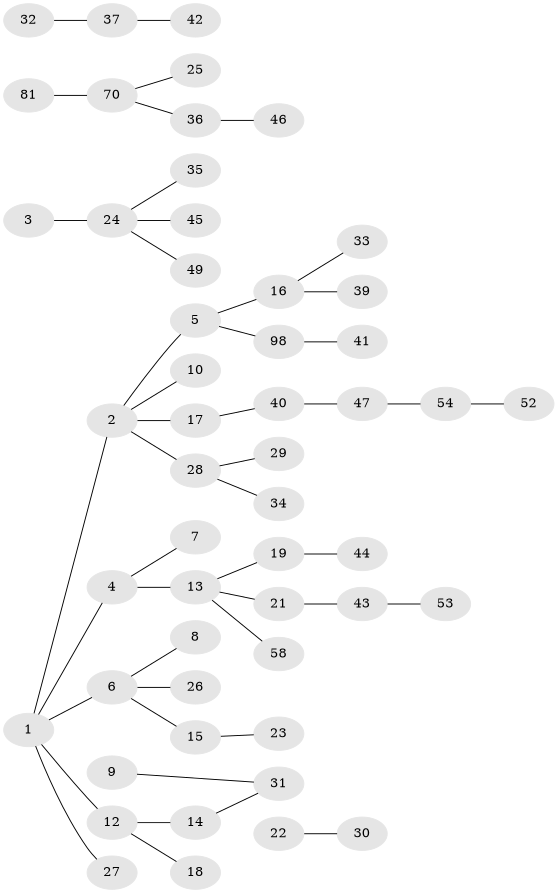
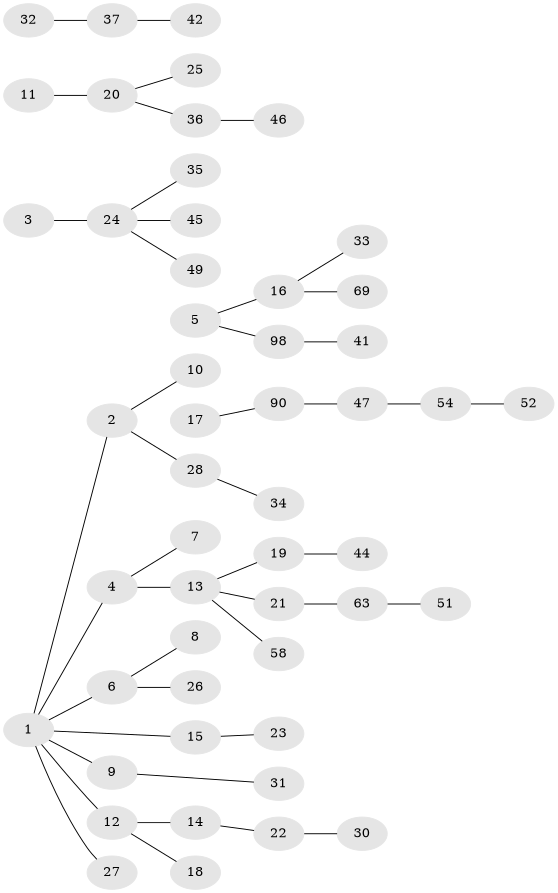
(29, 95) -> (29, 95)
(112, 95) -> (112, 95)
(362, 292) -> (362, 292)
(151, 369) -> none
(279, 404) -> (279, 404)
(154, 421) -> none
(279, 454) -> none
(362, 604) -> (362, 604)
(446, 604) -> (446, 604)
(154, 712) -> (112, 734)
none -> (70, 751)
(237, 803) -> (237, 828)
